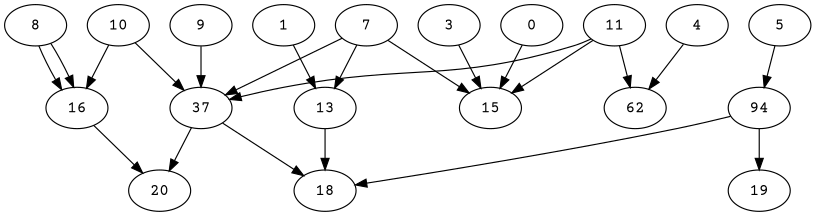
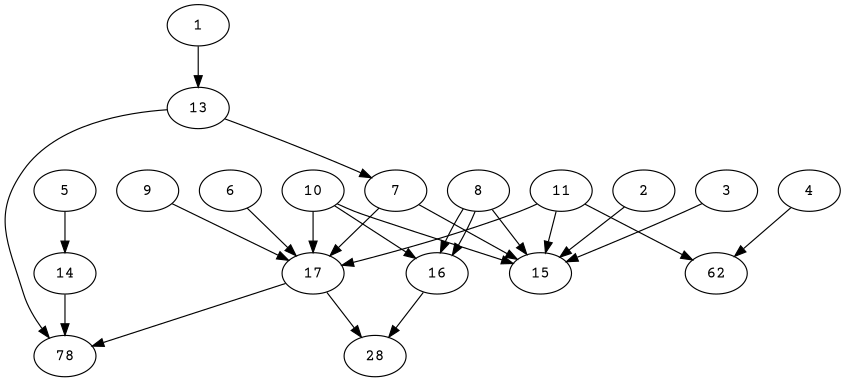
(532, 25) -> (644, 191)
(348, 61) -> (293, 145)
(201, 108) -> (313, 273)
(759, 108) -> (65, 273)
(160, 191) -> (375, 356)
none -> (230, 191)
(325, 191) -> (65, 356)
(759, 191) -> none
none -> (506, 227)
none -> (419, 233)
